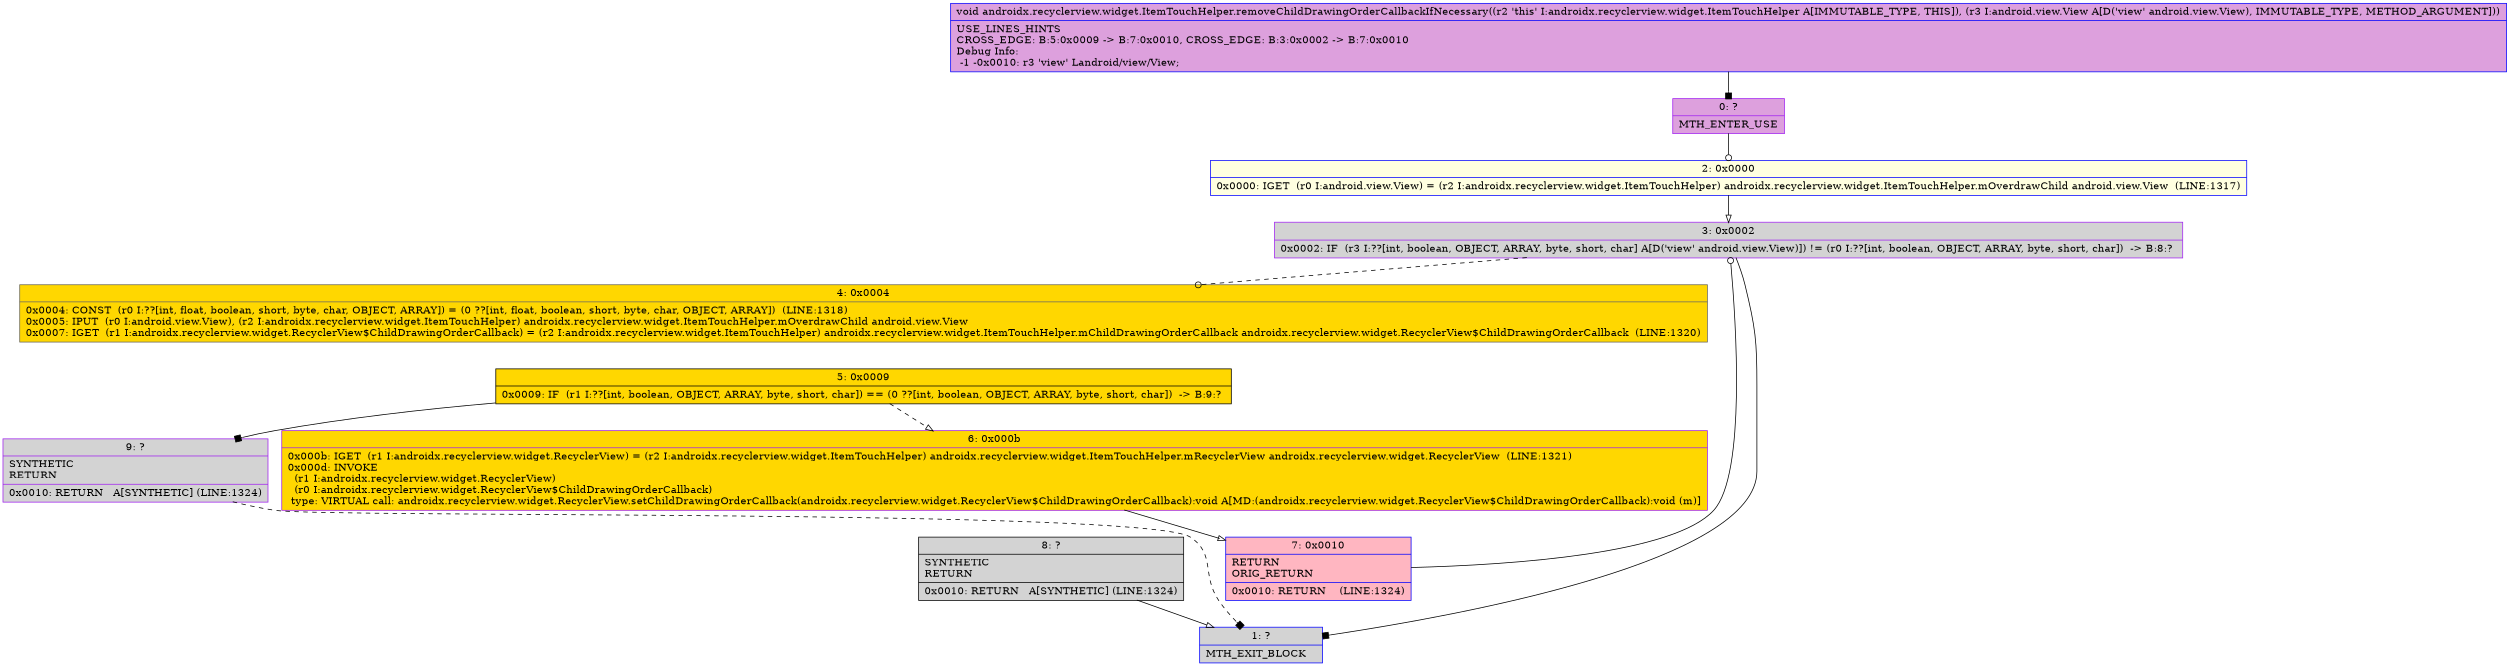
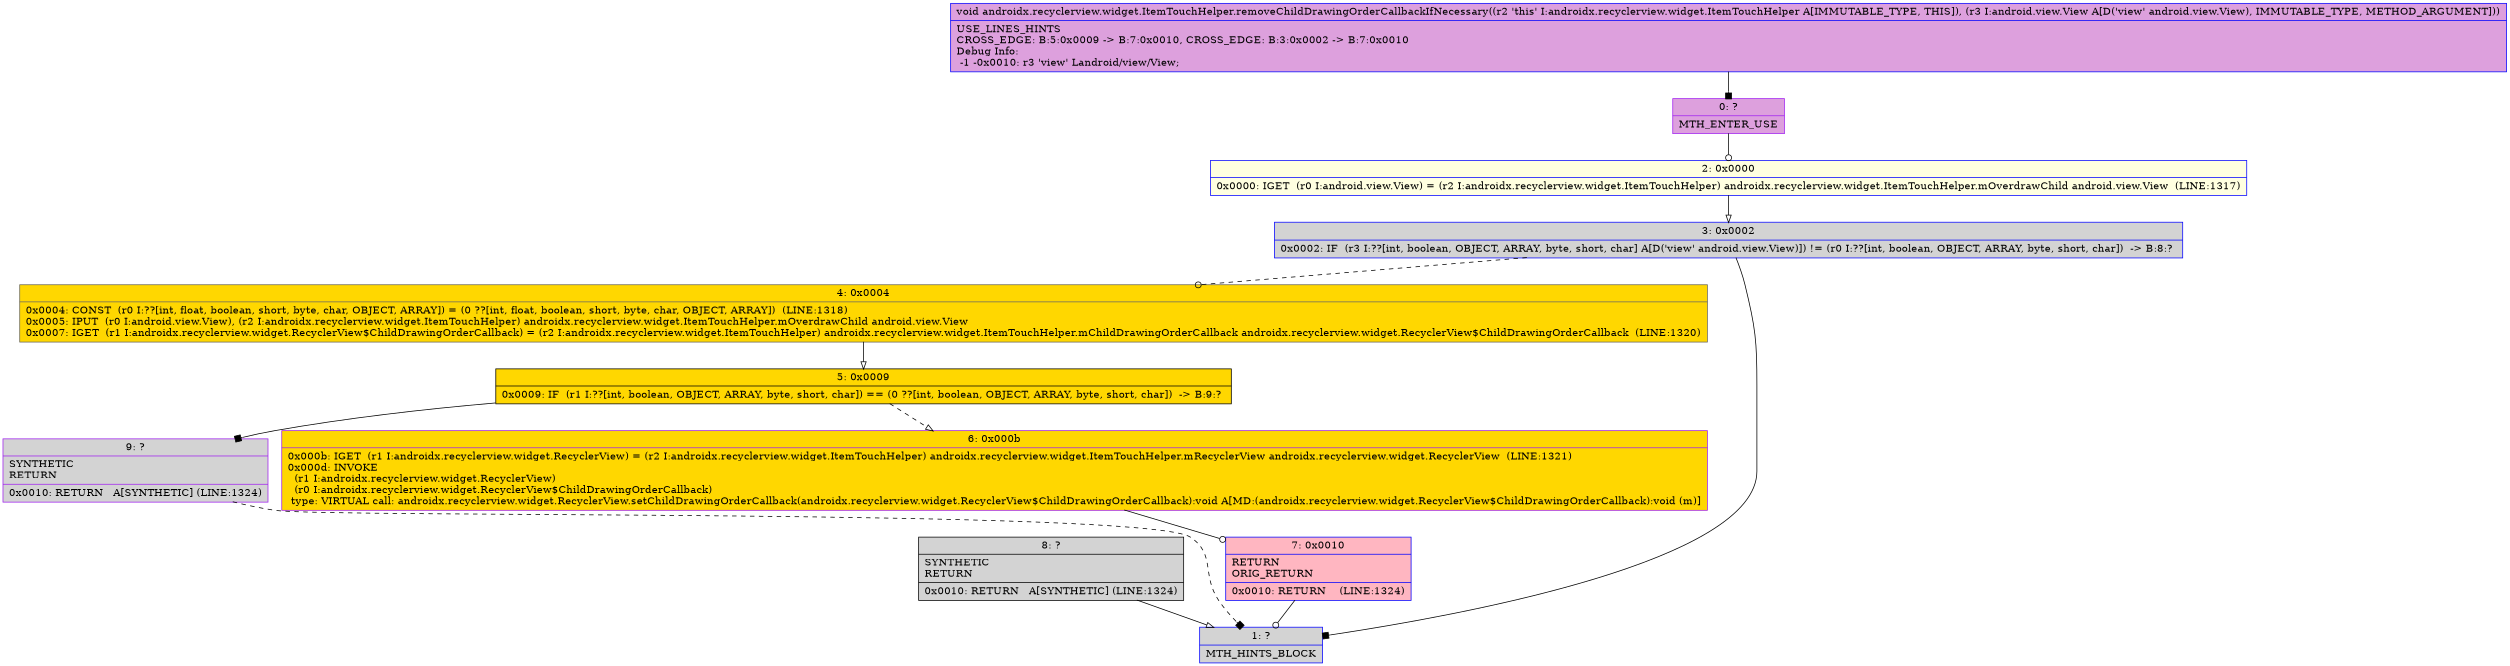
(1729, 240) -> (1729, 240)
none -> (864, 352)
(1172, 524) -> (1172, 524)
(1688, 527) -> (1286, 611)
(1256, 654) -> (1261, 654)
